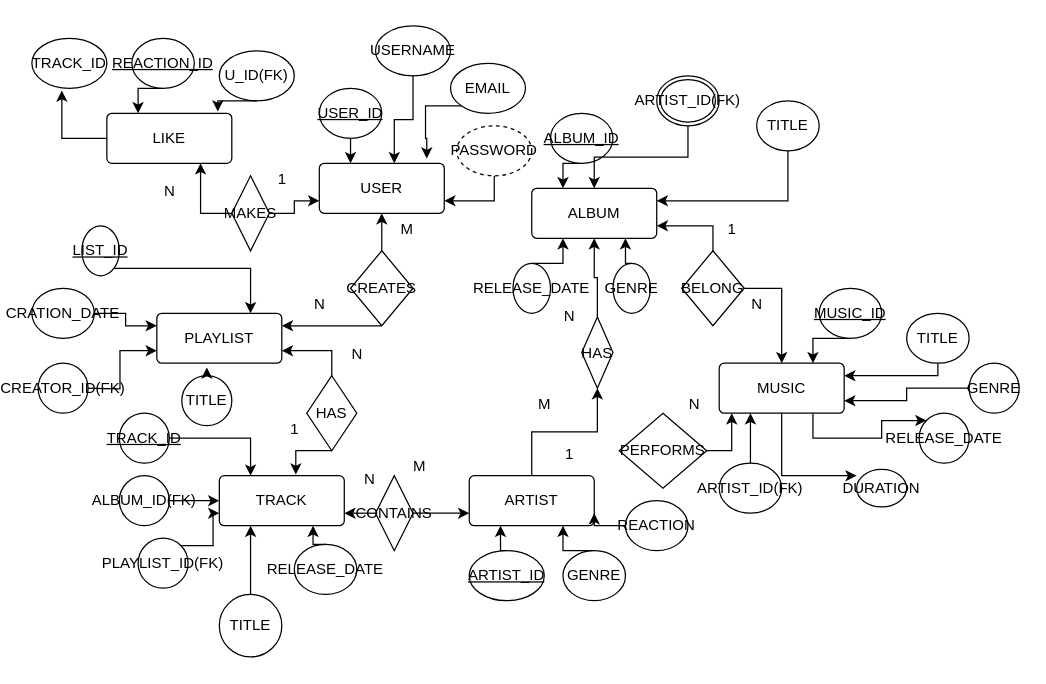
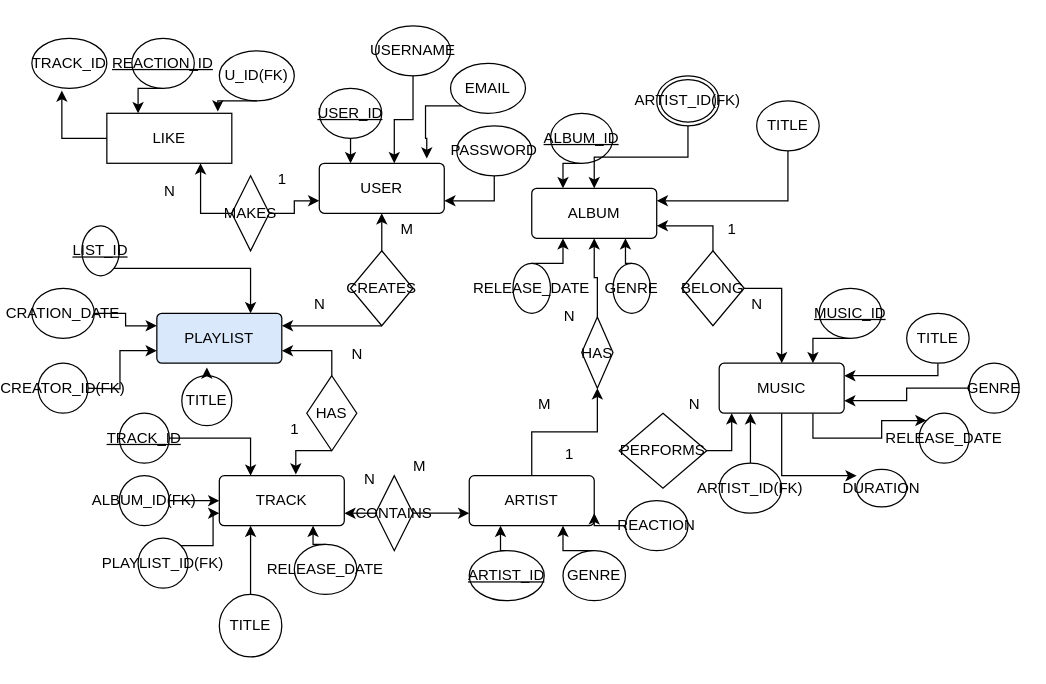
(169, 138) -> (169, 138)
(494, 151) -> (494, 151)
(219, 338) -> (219, 338)
